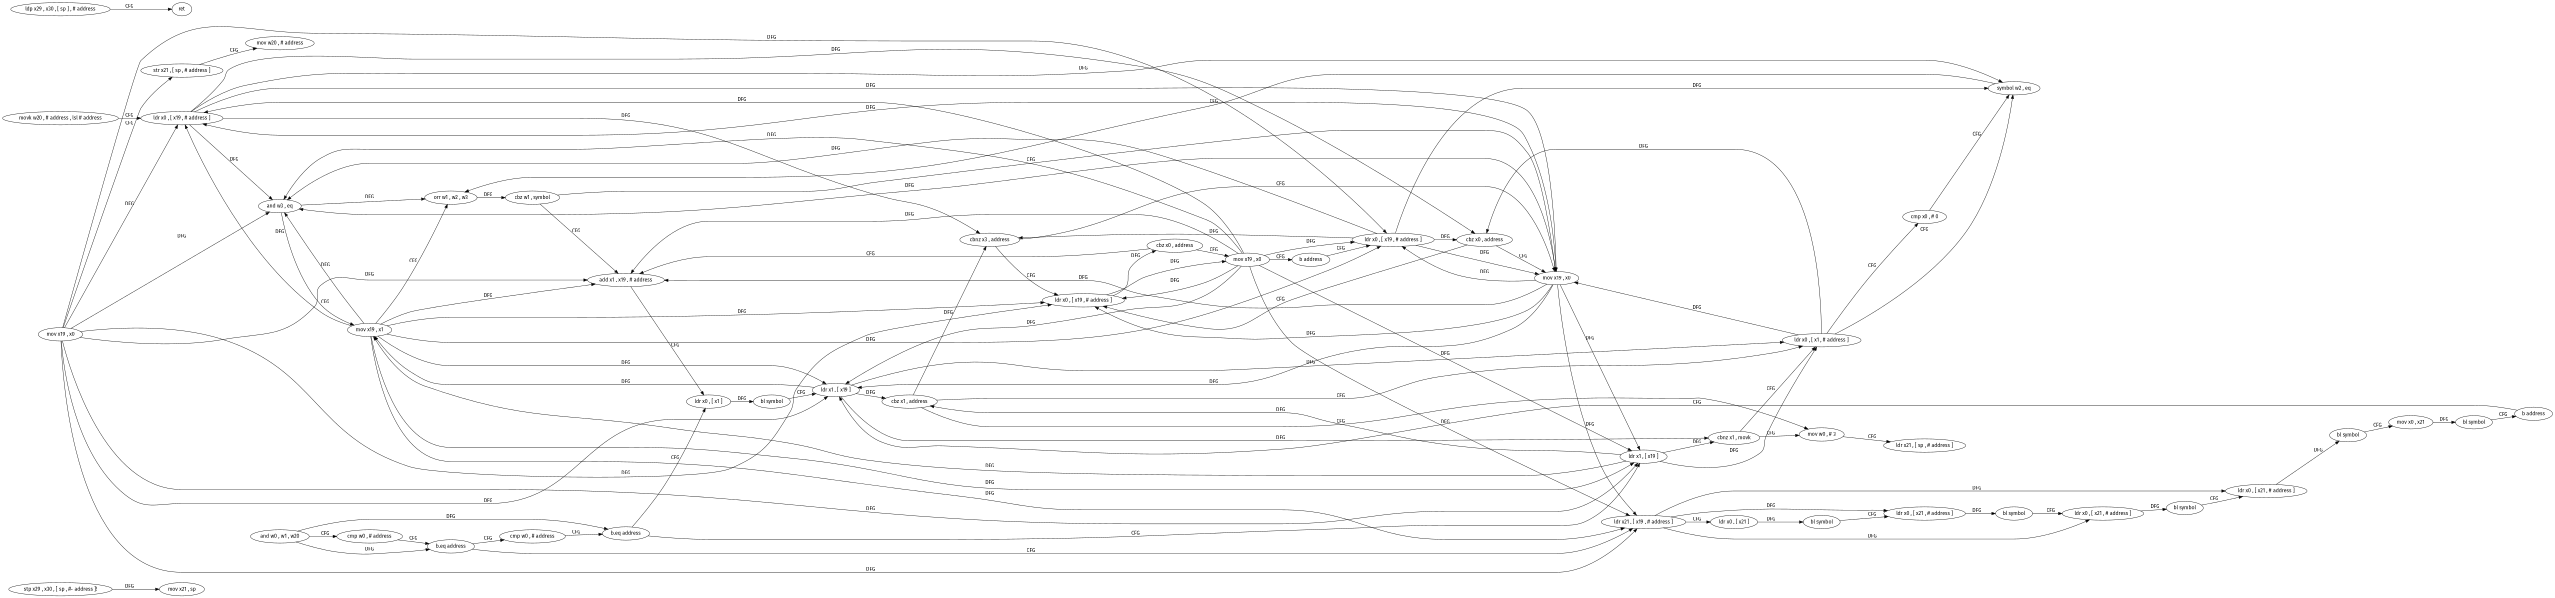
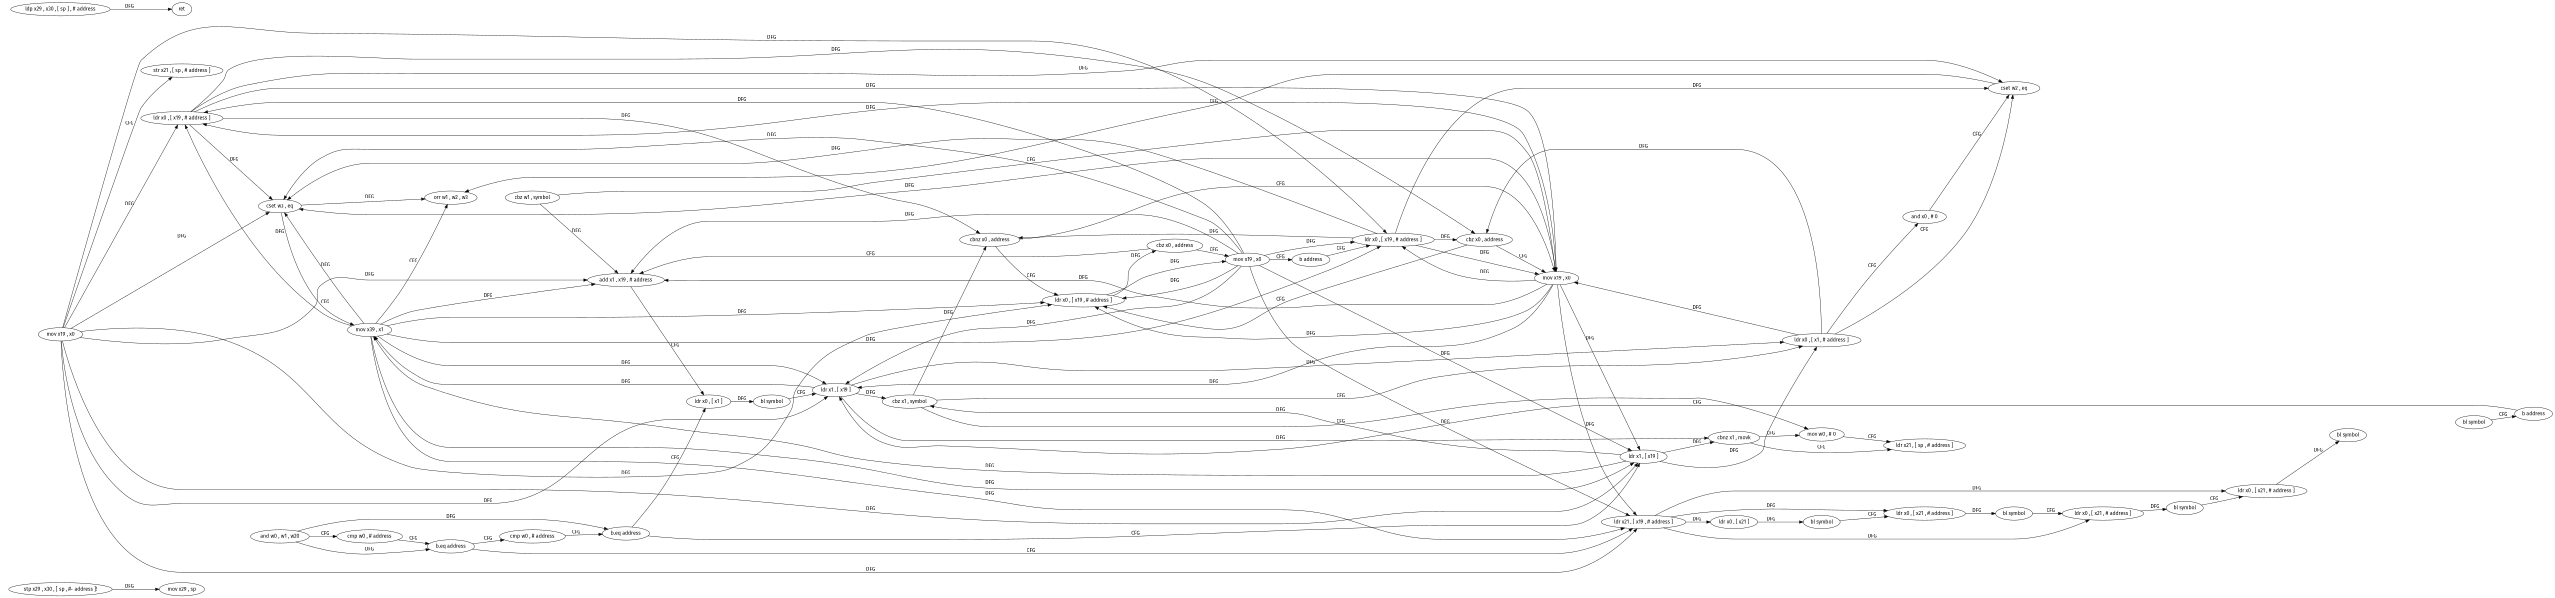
(130, 6) -> (130, 6)
(280, 43) -> none
(2014, 88) -> (2014, 88)
(60, 118) -> none
(489, 198) -> none
(280, 206) -> (280, 206)
(1925, 217) -> (1925, 217)
(576, 231) -> (576, 231)
(990, 240) -> (990, 240)
(370, 330) -> (370, 330)
(1777, 390) -> (1819, 452)
(910, 402) -> (910, 402)
(2411, 422) -> none
(1822, 434) -> (1822, 434)
(1697, 519) -> (1697, 519)
(182, 589) -> (182, 589)
